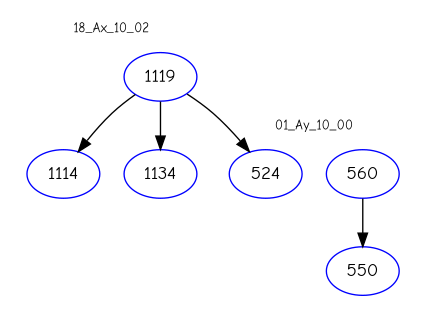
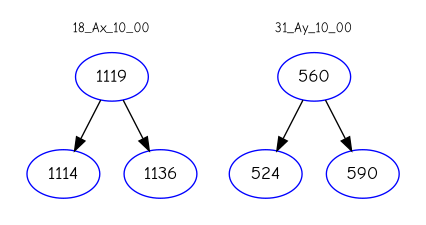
(112, 29) -> (112, 29)
(314, 126) -> (314, 29)
(227, 127) -> (293, 119)
(160, 174) -> (160, 174)
(363, 271) -> (363, 174)
